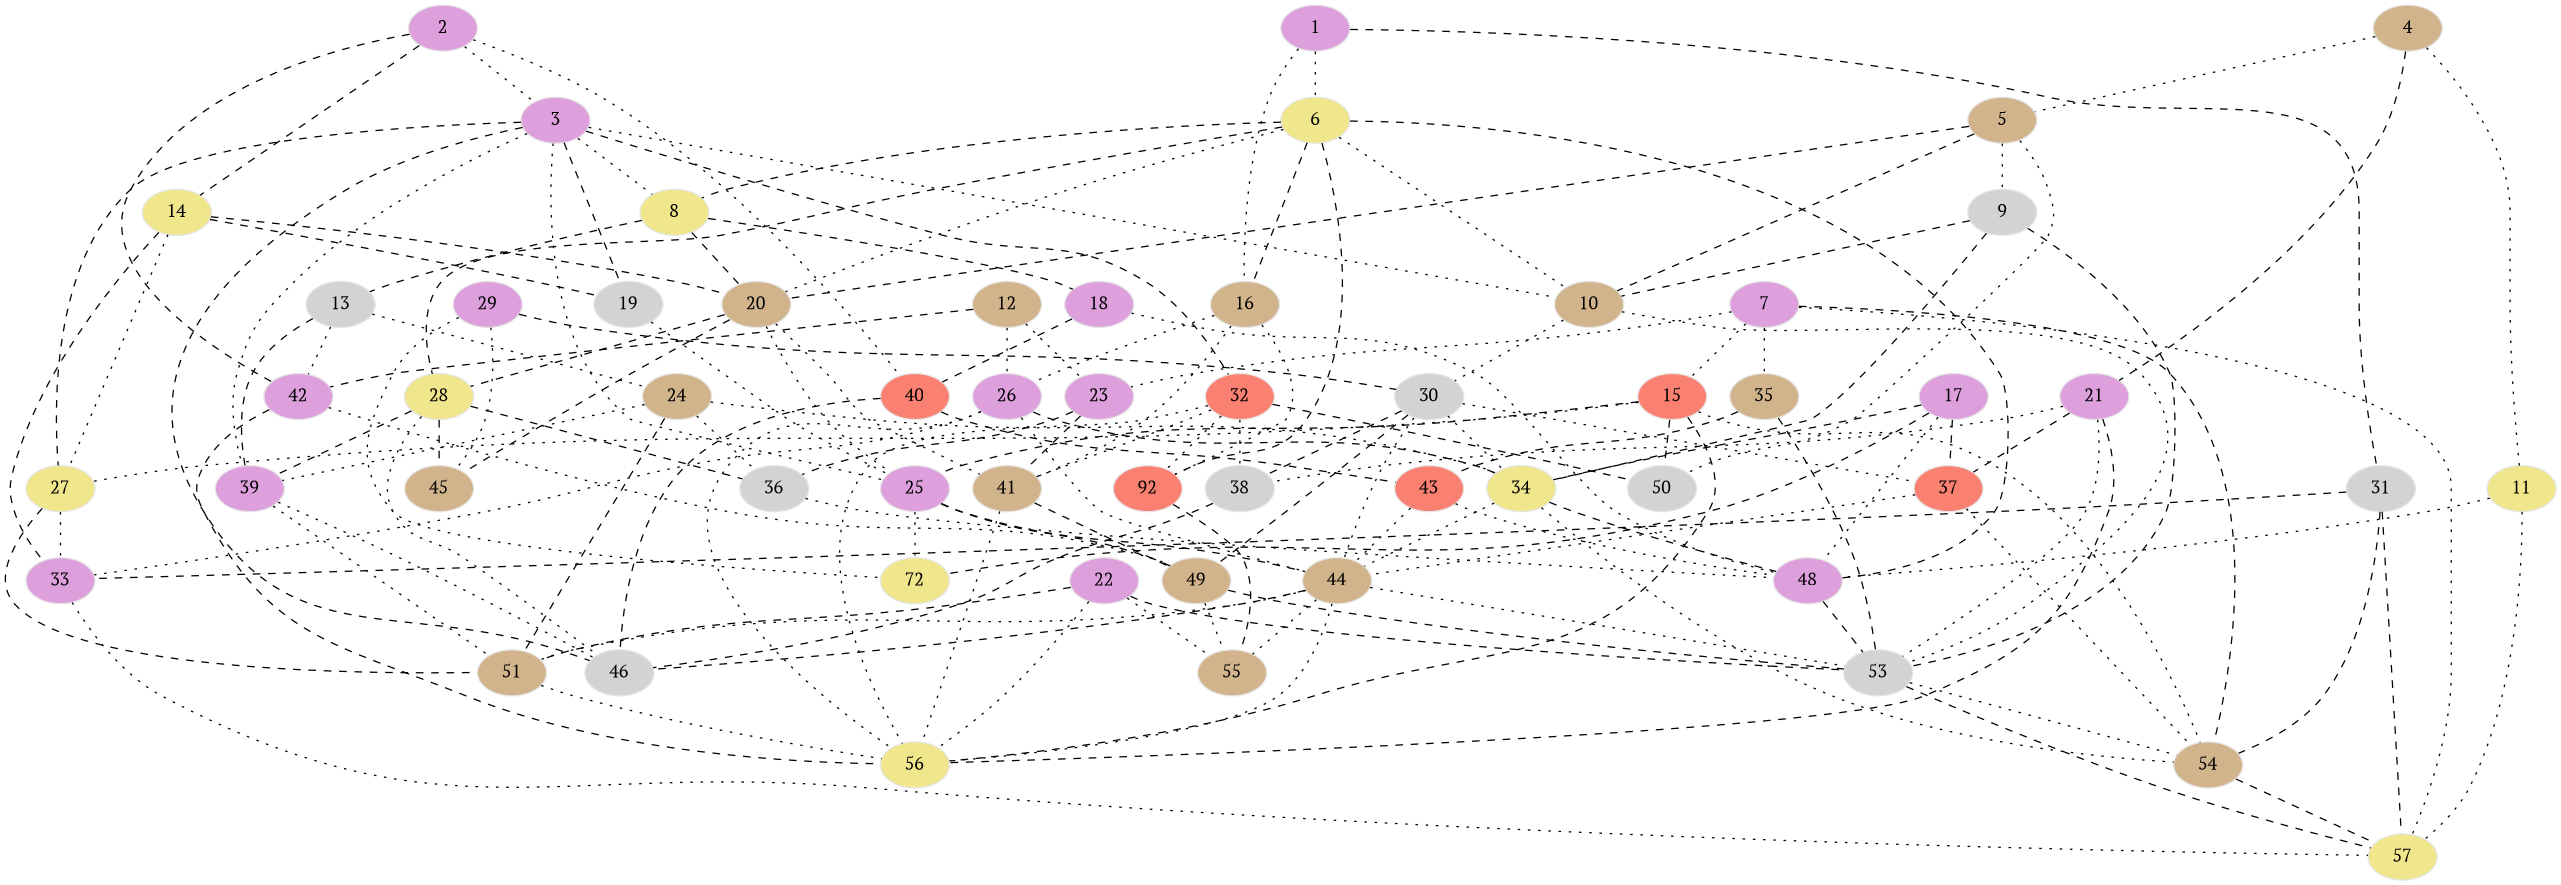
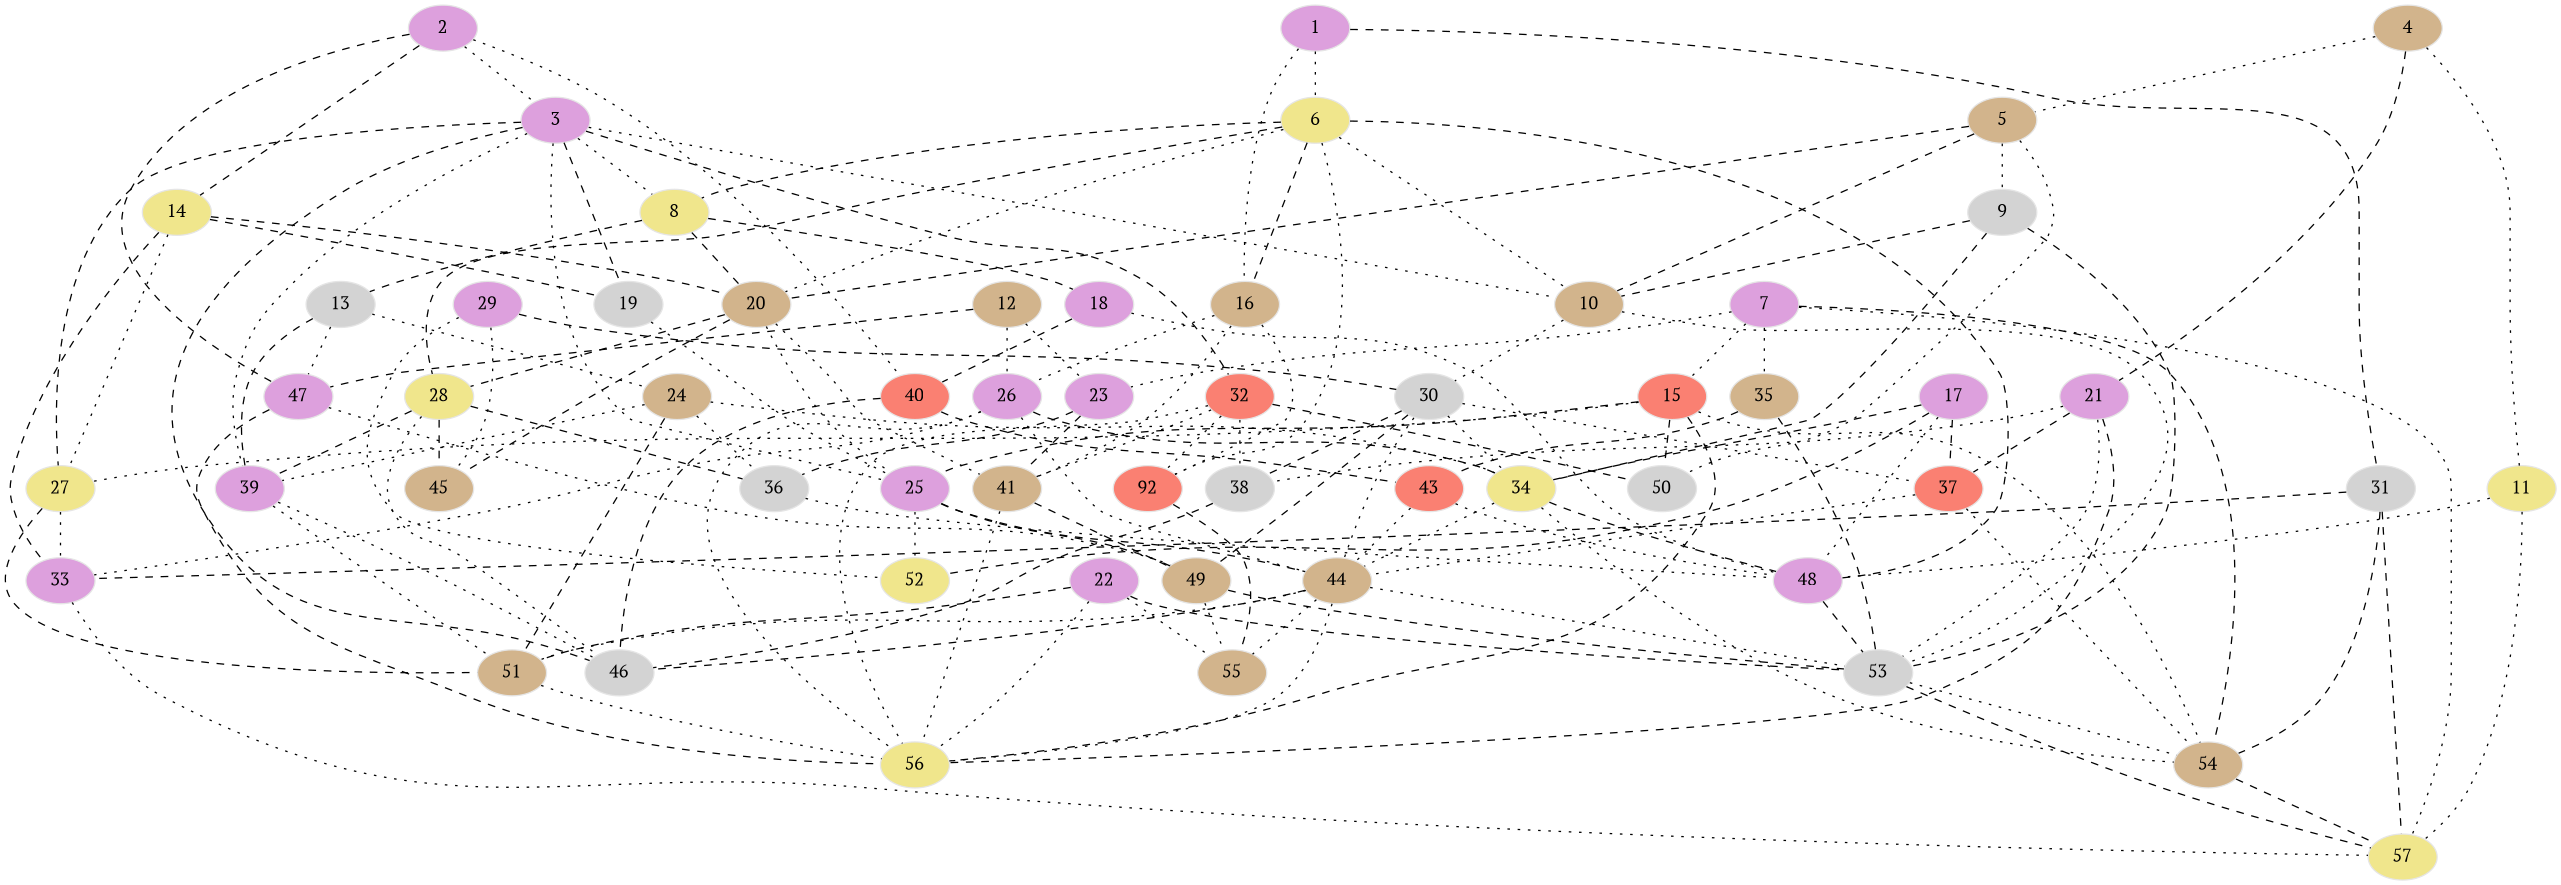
(1330, 366) -> (1330, 366)
(298, 397) -> (298, 397)
(915, 581) -> (915, 581)
